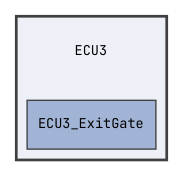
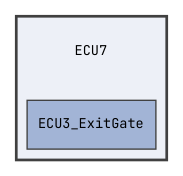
(91, 52) -> (91, 52)
